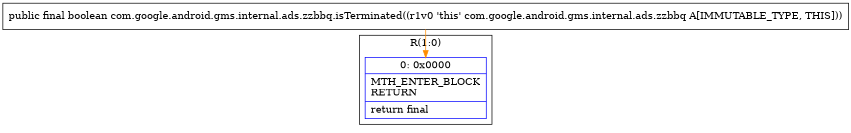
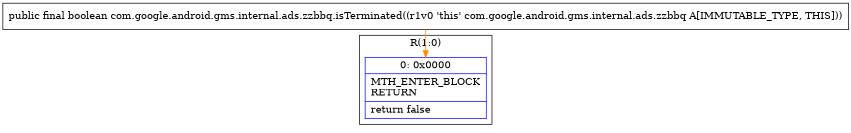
(400, 110) -> (401, 110)
